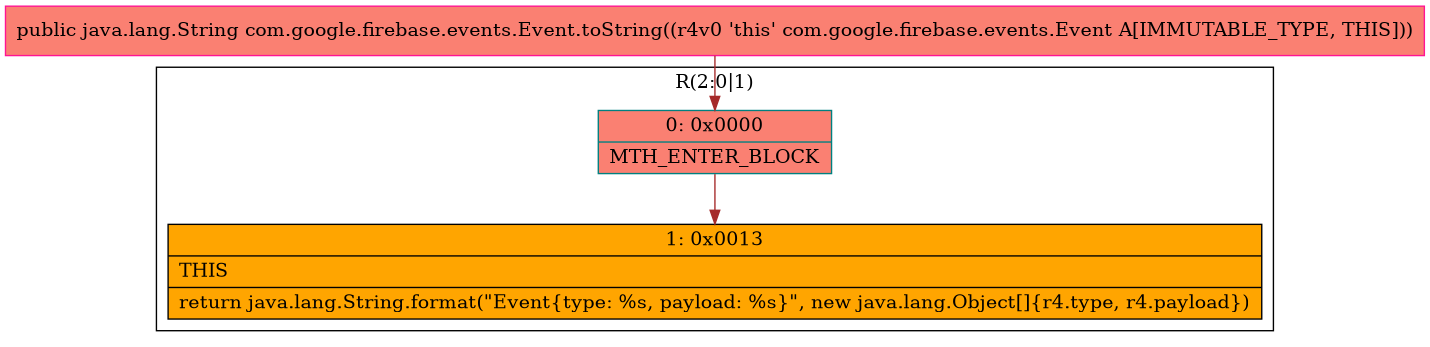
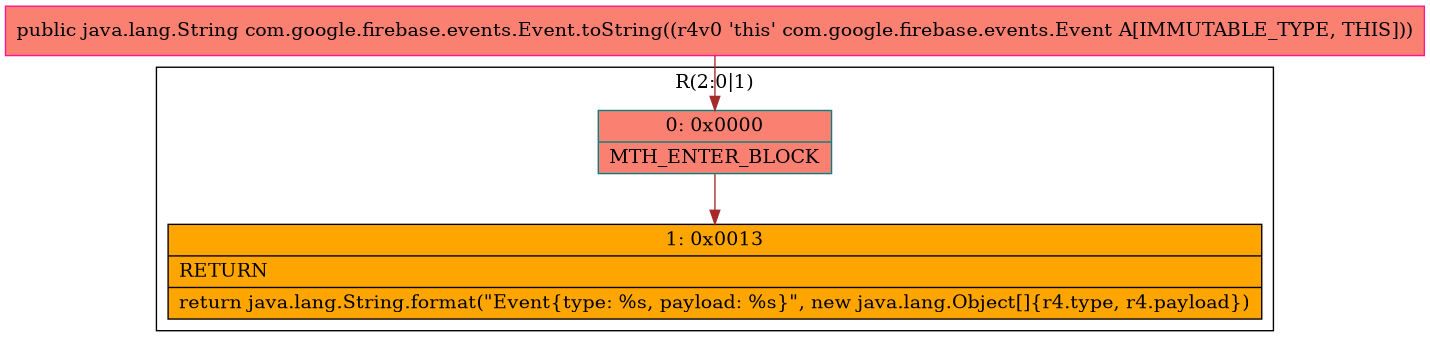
(204, 271) -> (224, 271)
